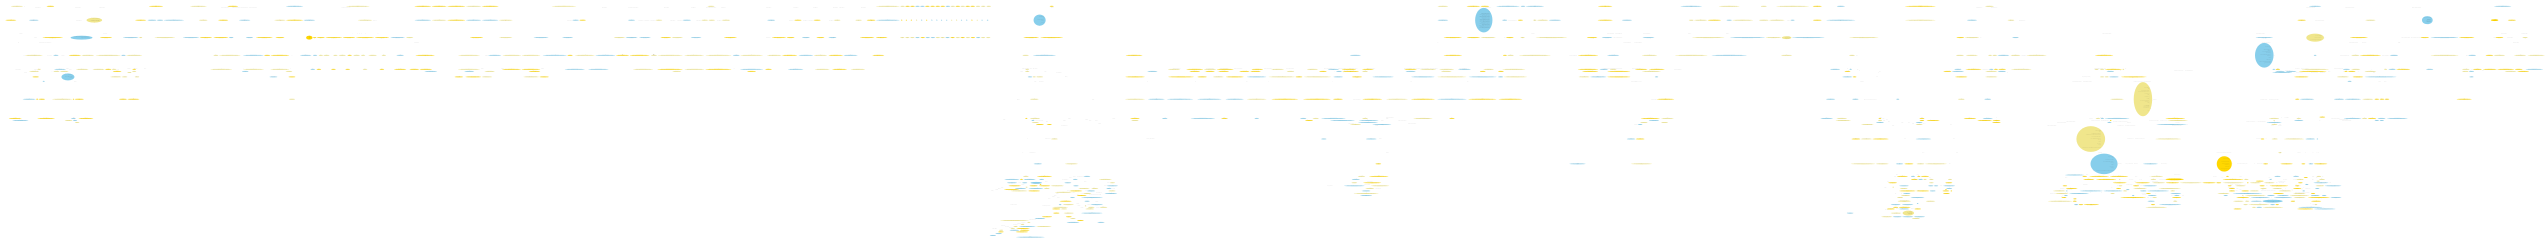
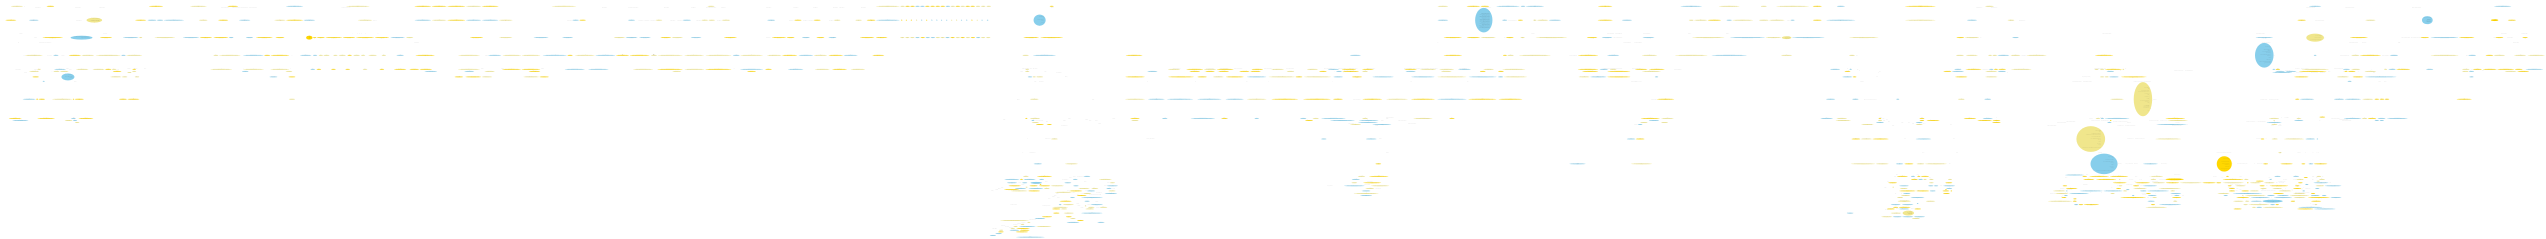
(2525, 38) -> (2525, 38)
